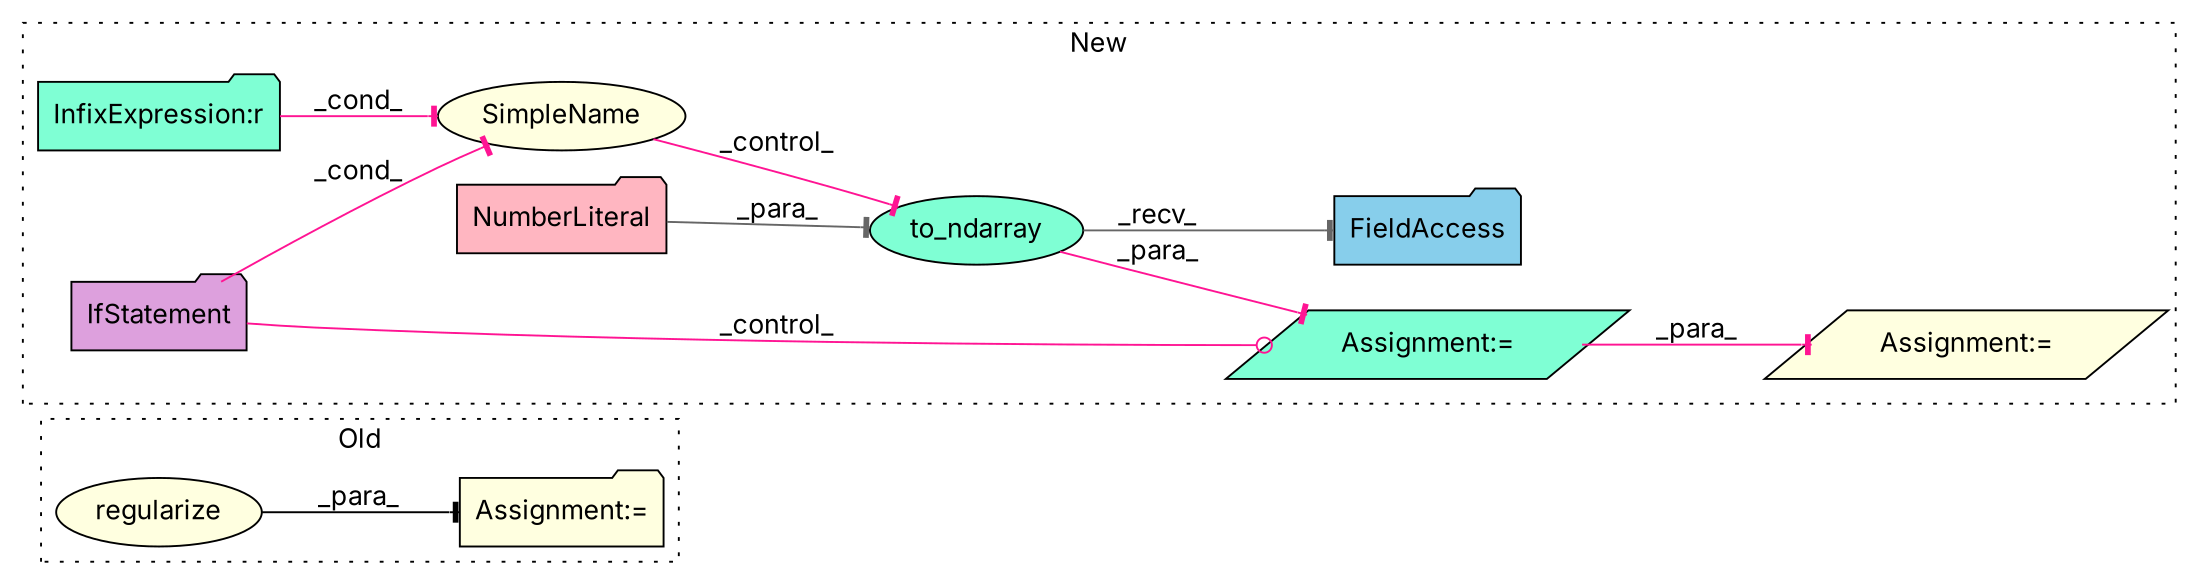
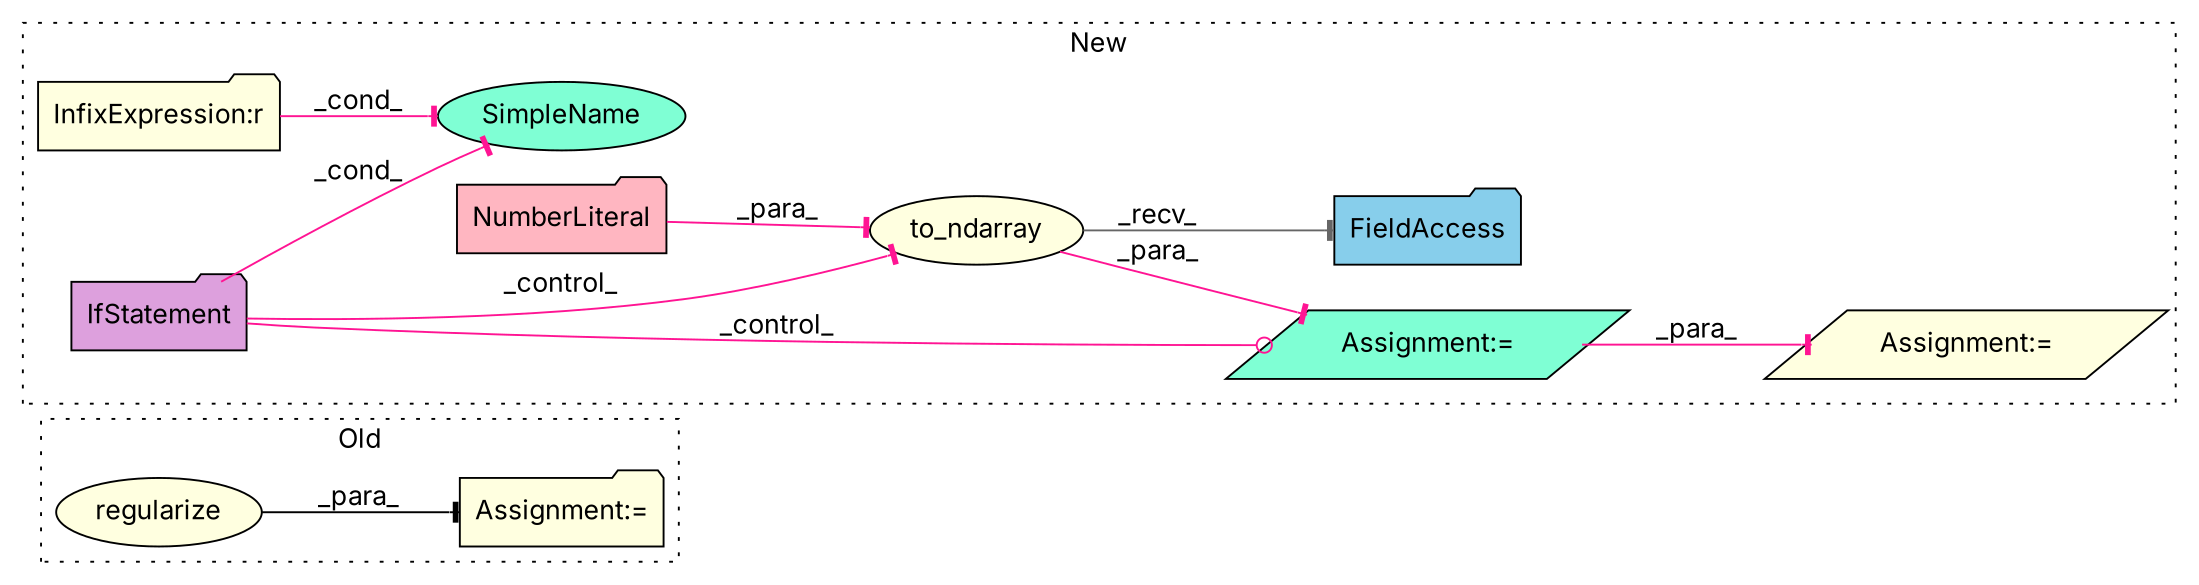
(159, 116) -> (159, 116)
(562, 116) -> (562, 116)
(772, 171) -> (570, 311)
(764, 225) -> (764, 225)
(977, 230) -> (977, 230)
